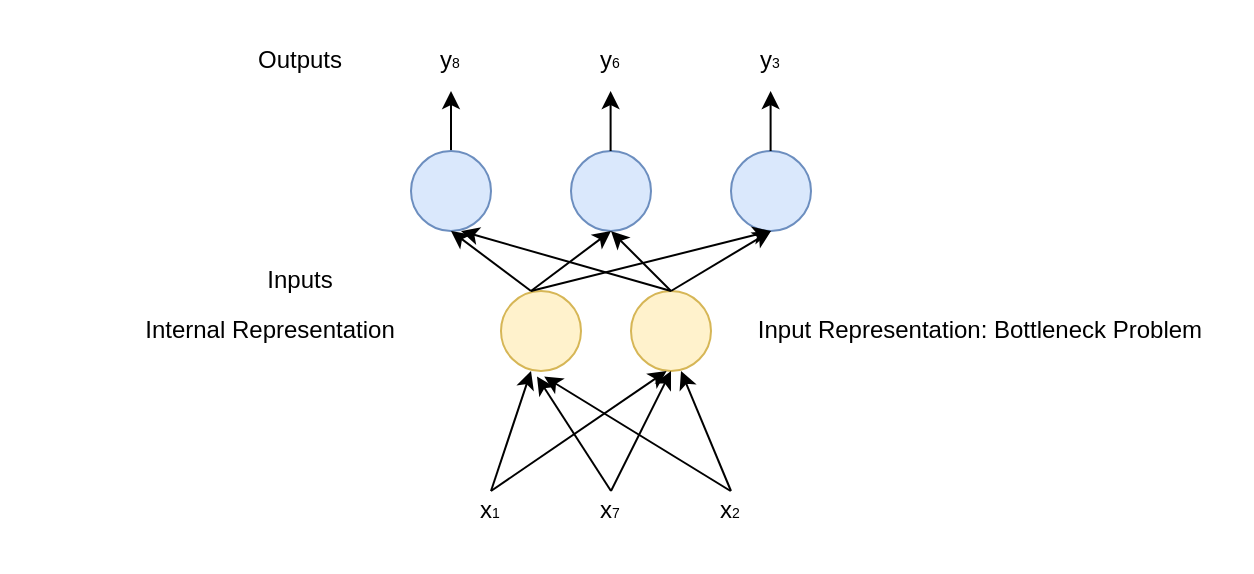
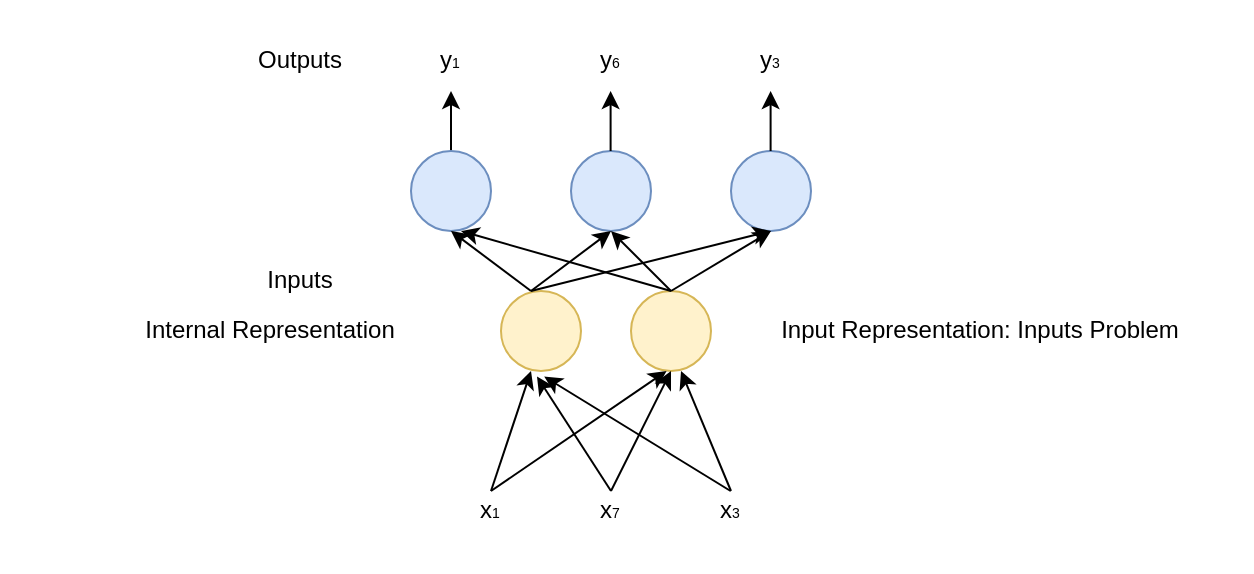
(451, 61) -> (451, 61)
(981, 331) -> (981, 331)
(731, 511) -> (731, 511)
